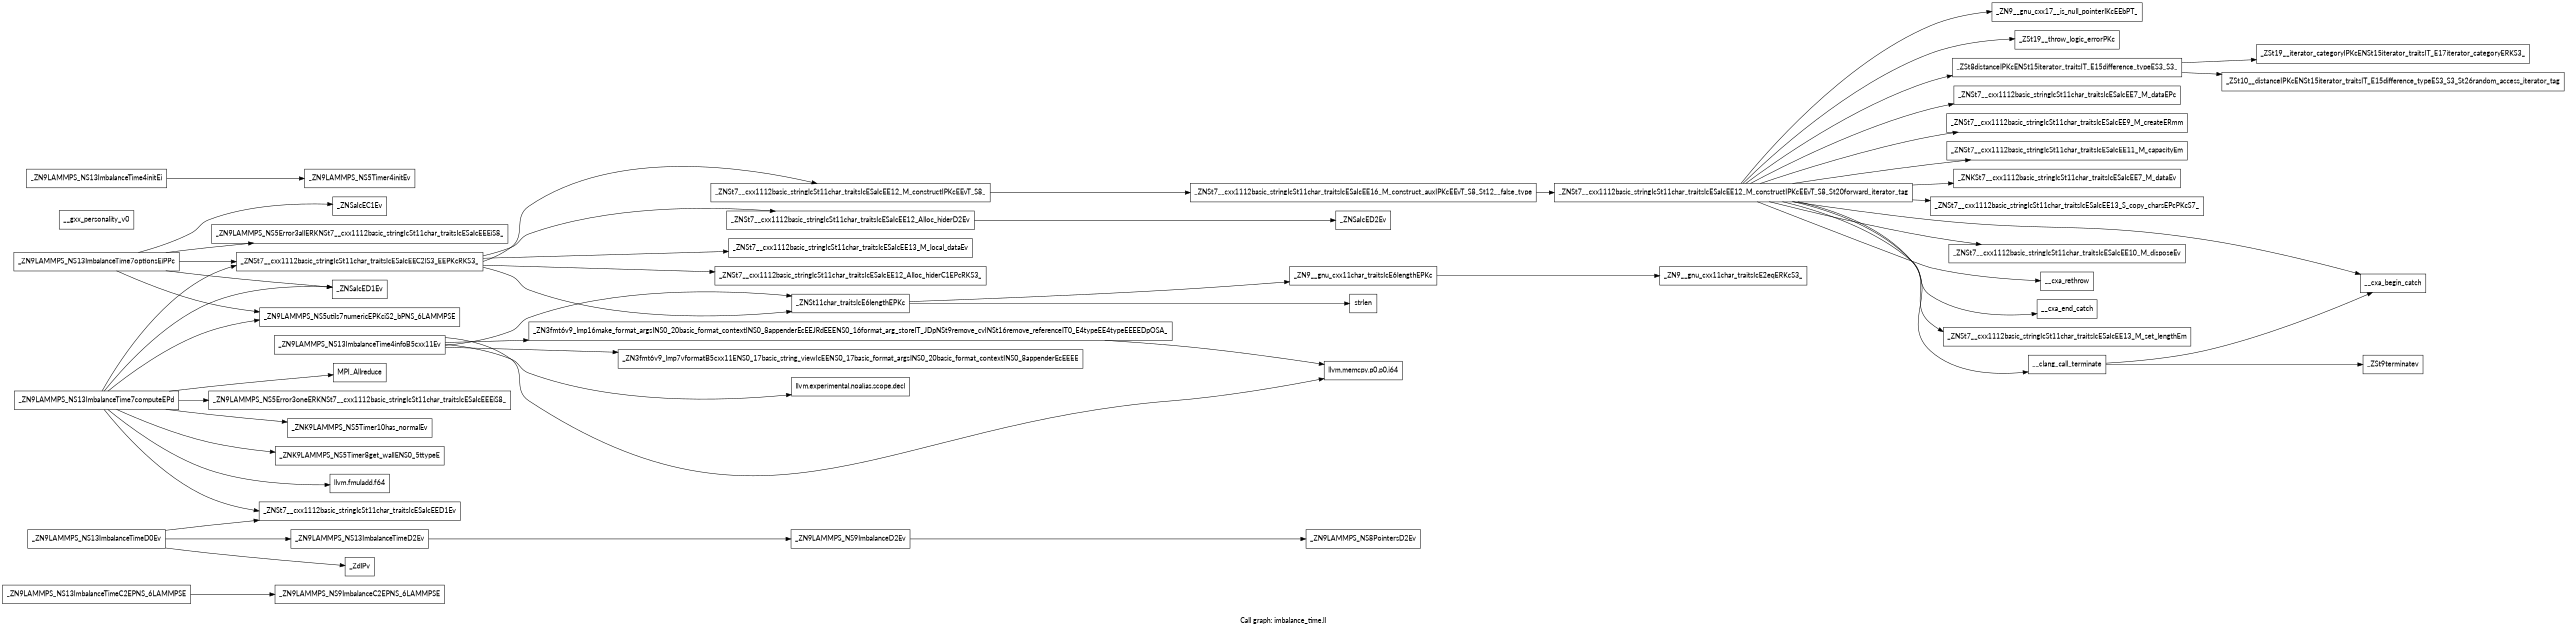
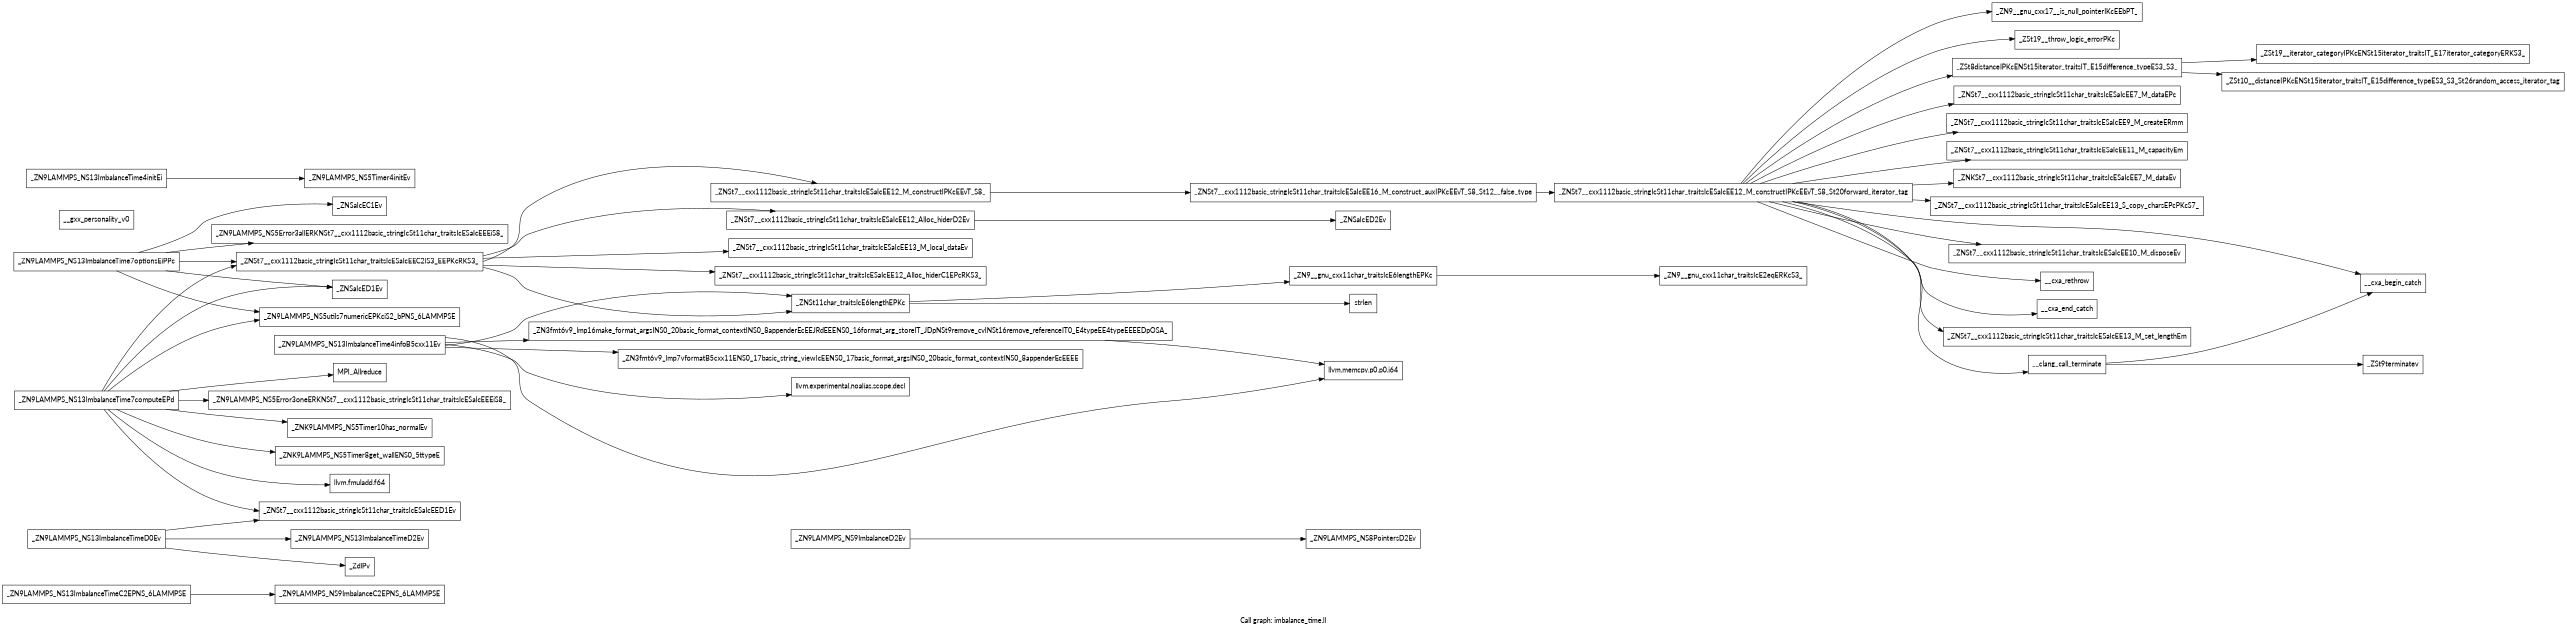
(607, 539) -> none
